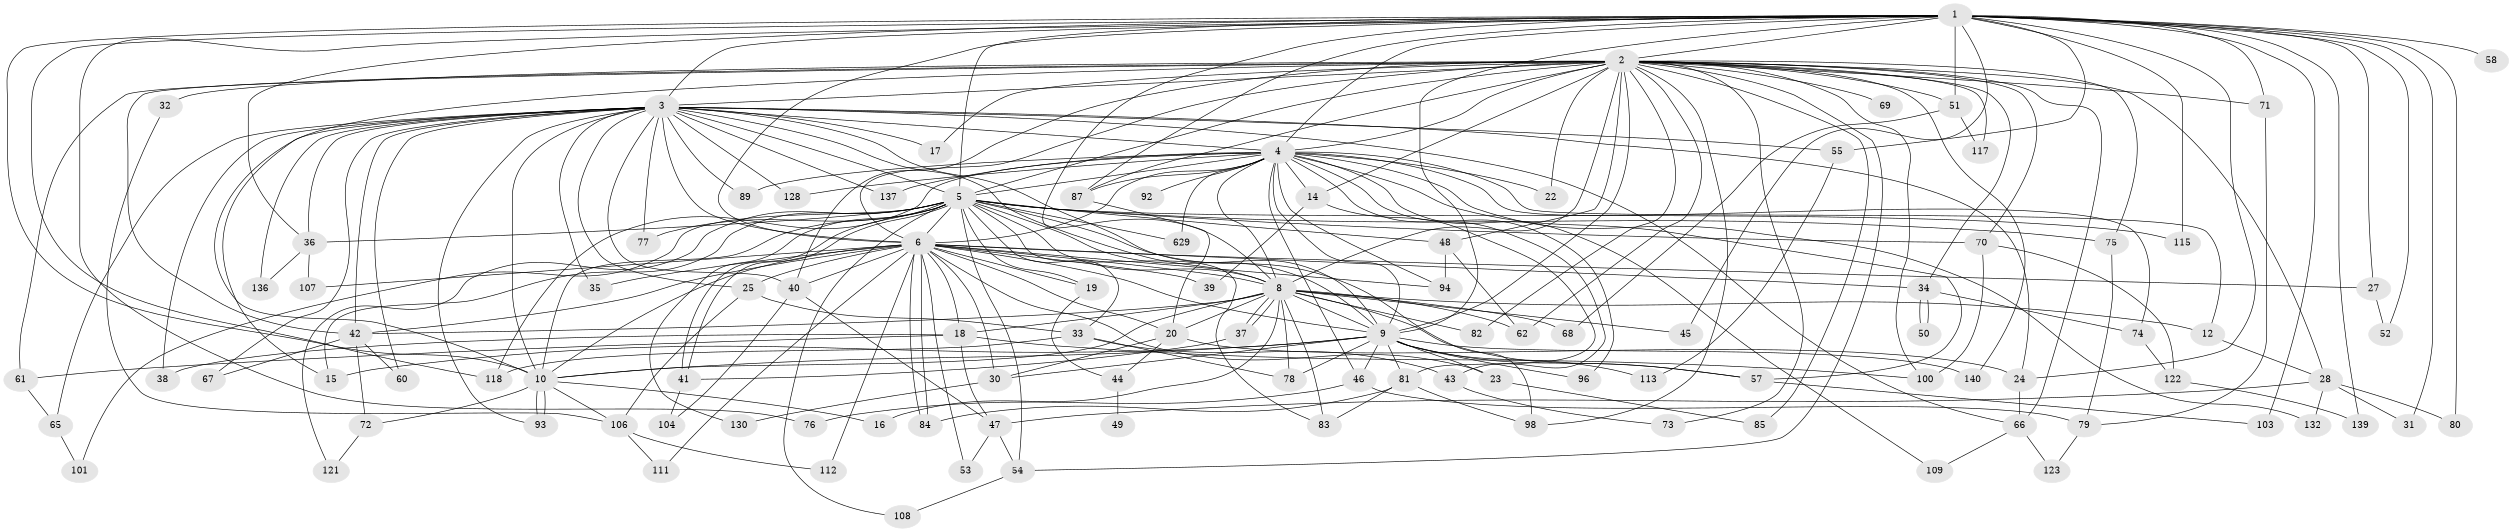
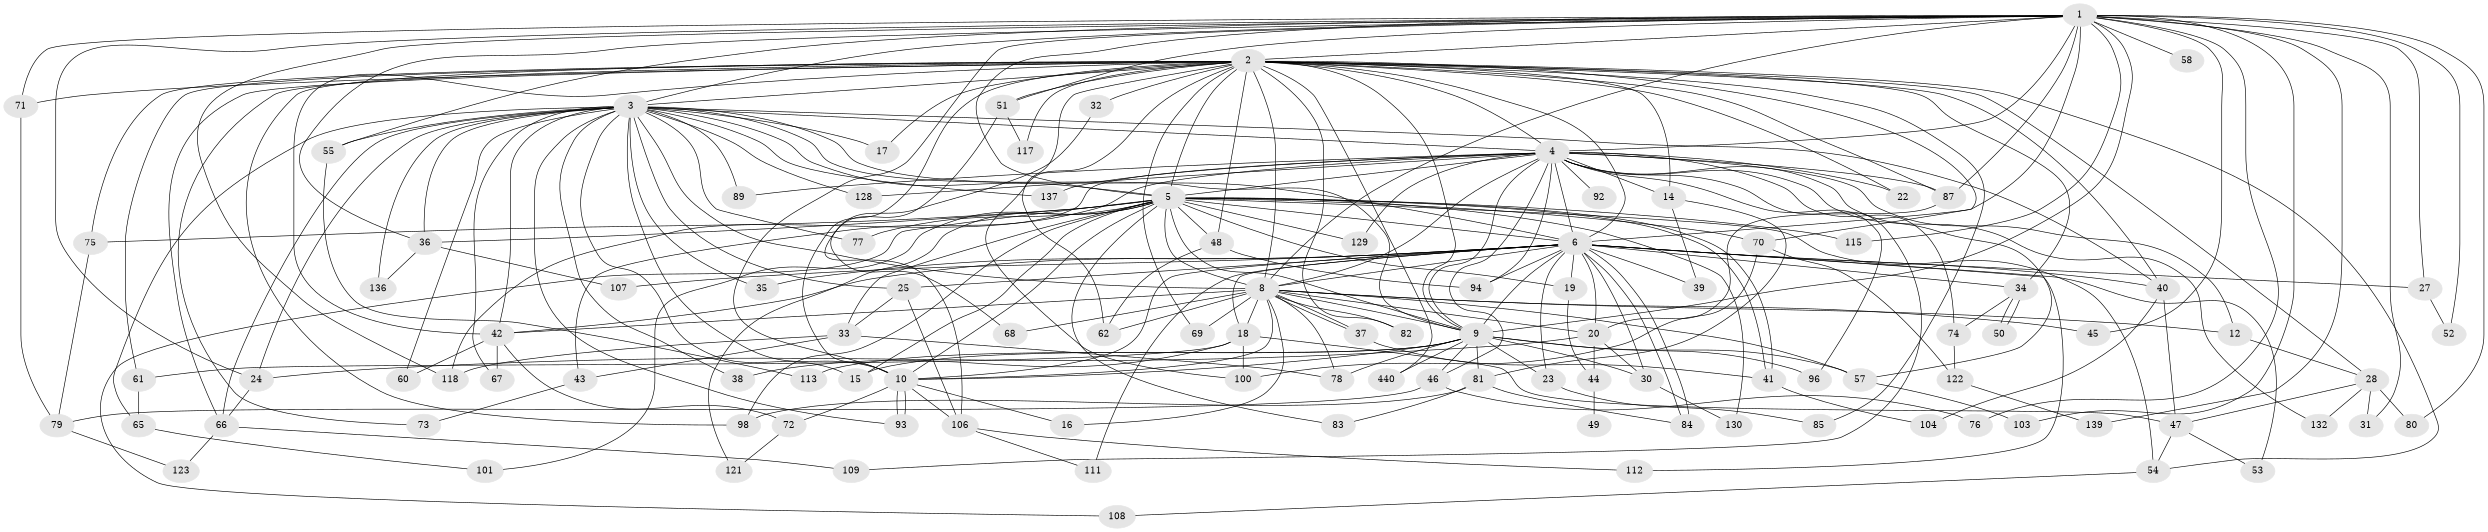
(1182, 243) -> (1360, 243)
(1311, 364) -> (1230, 312)
(1973, 380) -> (1386, 380)
